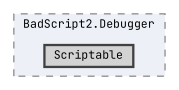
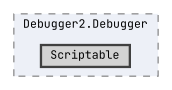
(89, 25) -> (86, 25)
